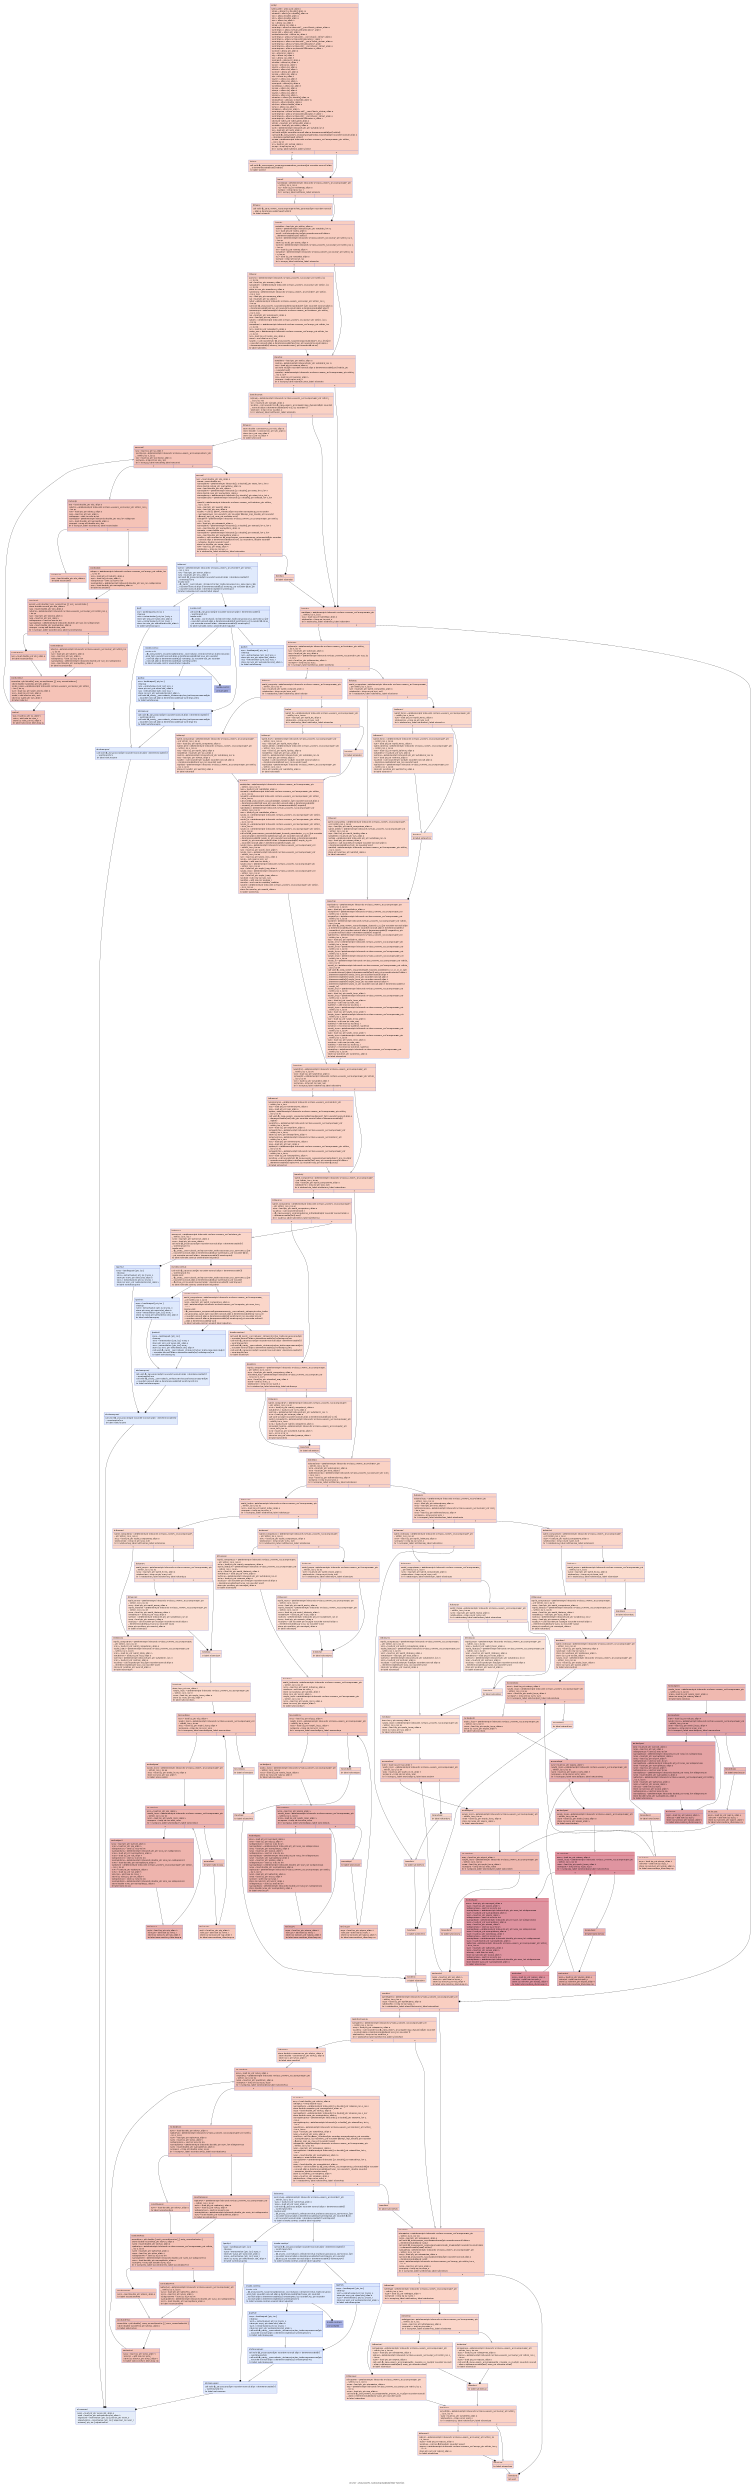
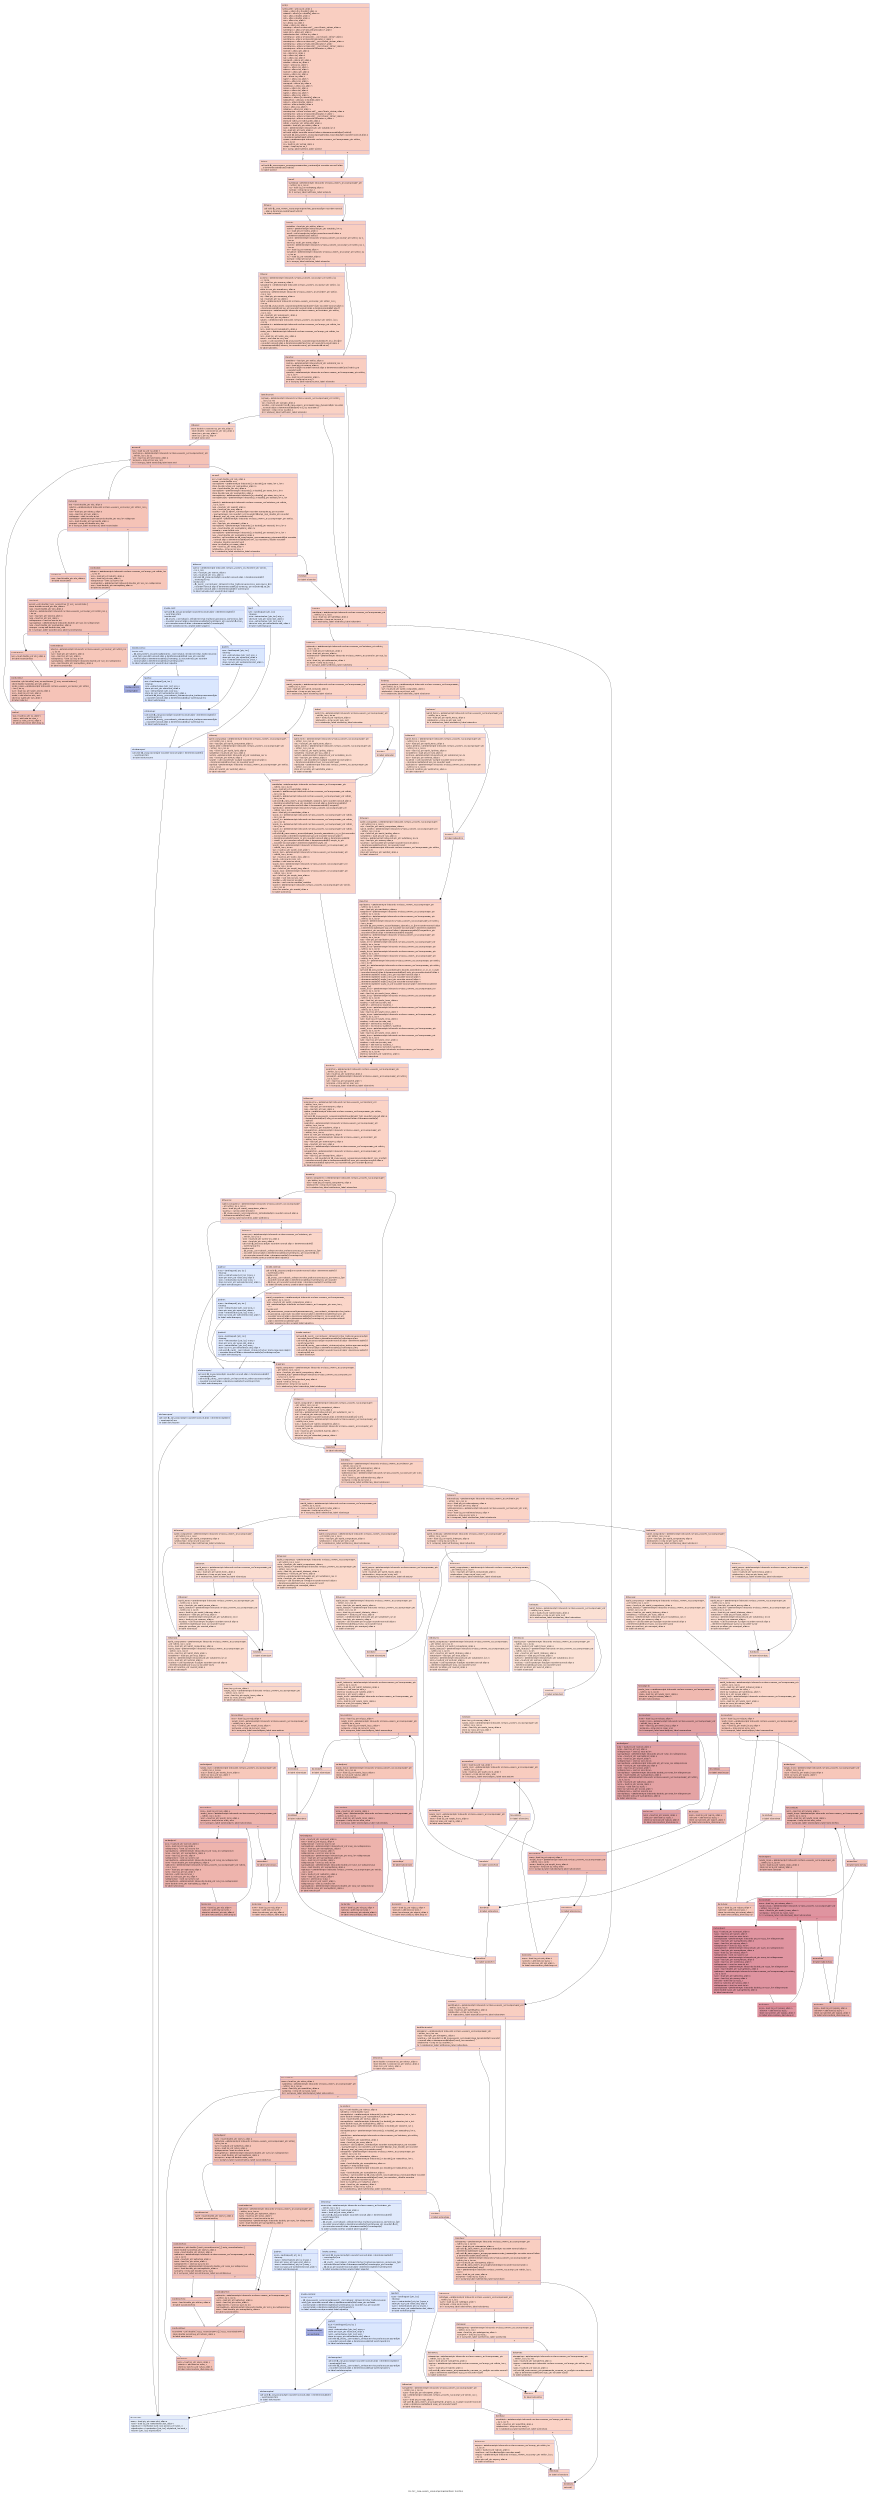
(236, 676) -> (229, 691)
(361, 1132) -> none
none -> (750, 1613)
(207, 2226) -> (265, 2258)
